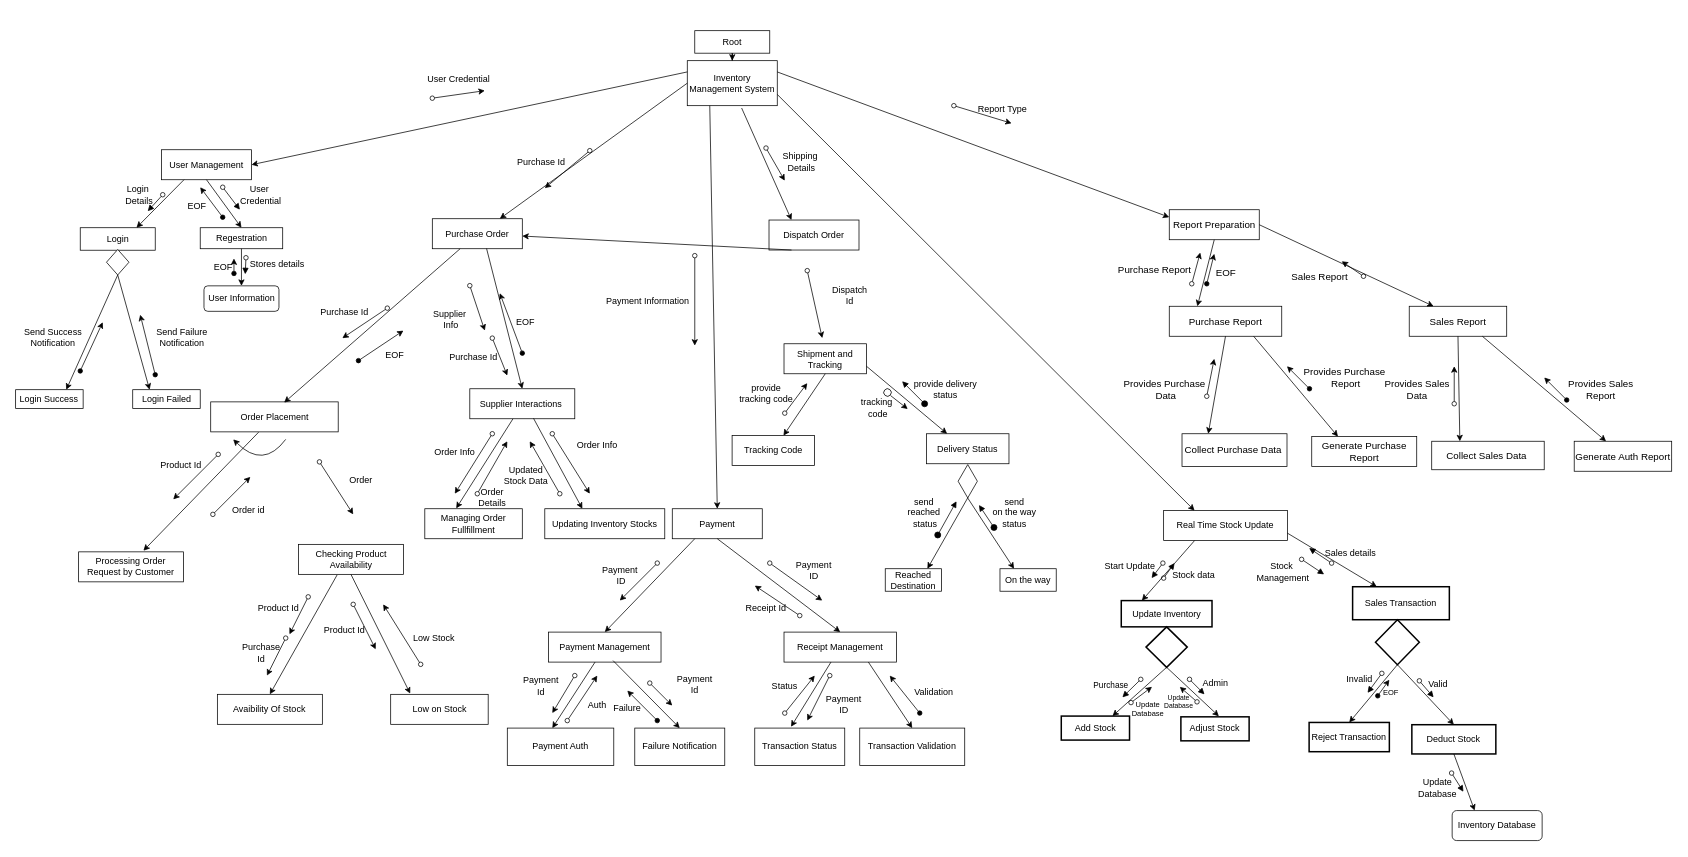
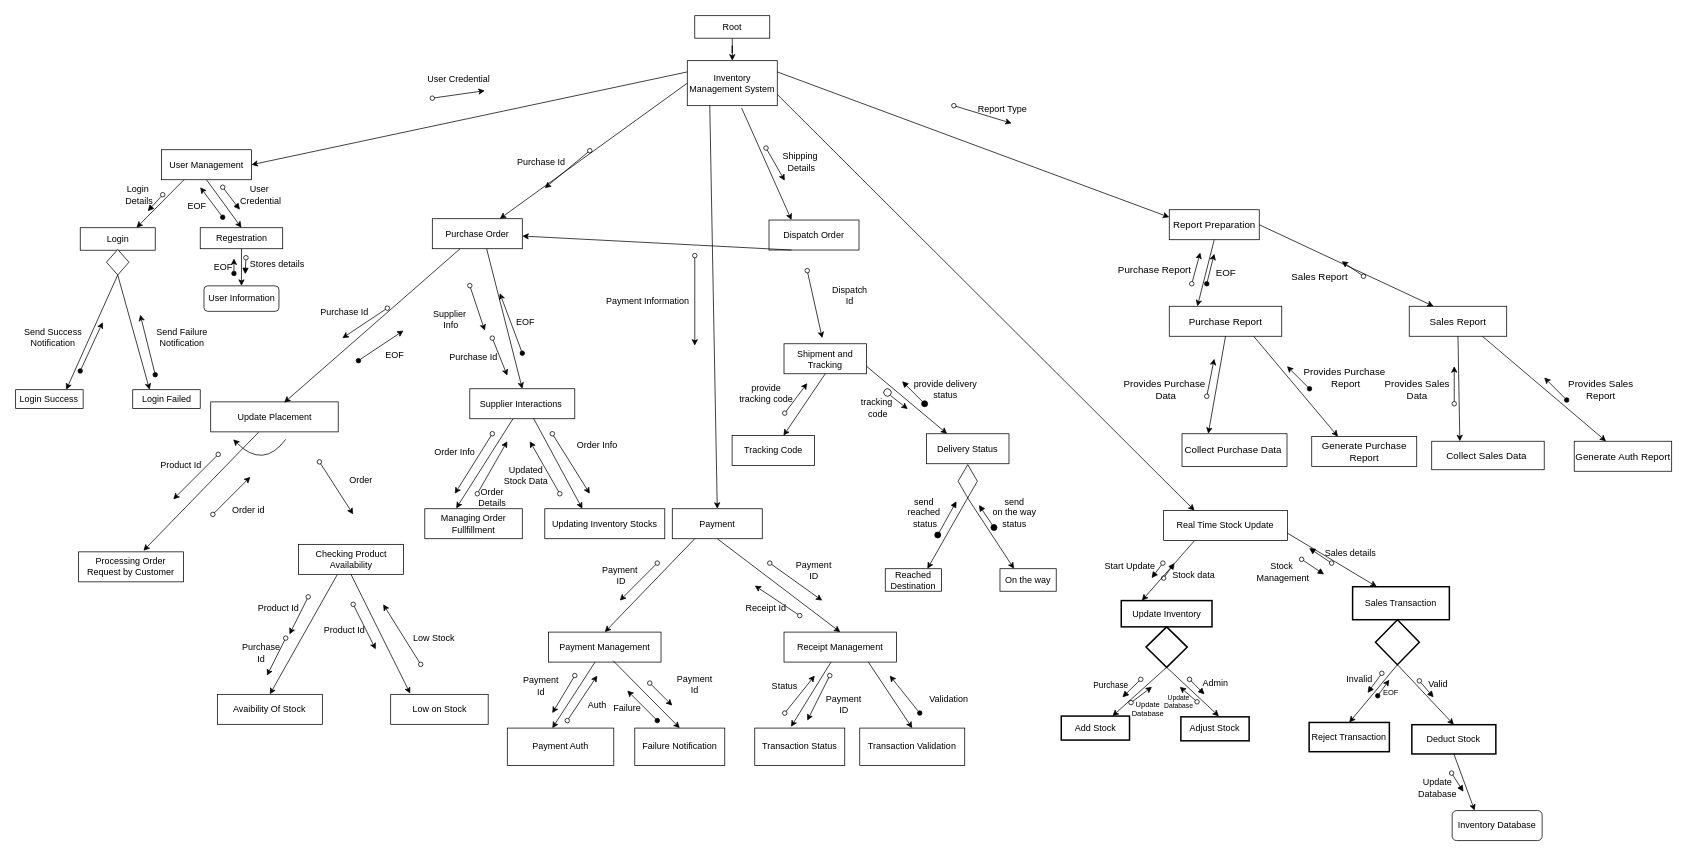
(732, 42) -> (732, 27)
(275, 417) -> (275, 417)
(934, 692) -> (949, 699)
